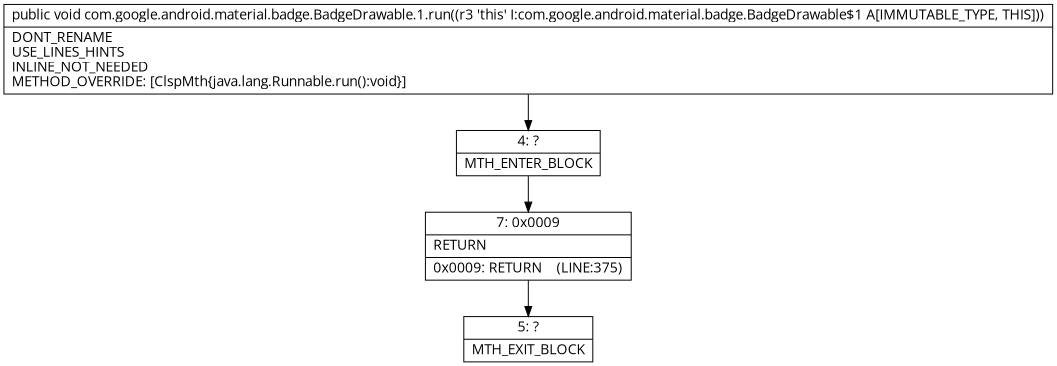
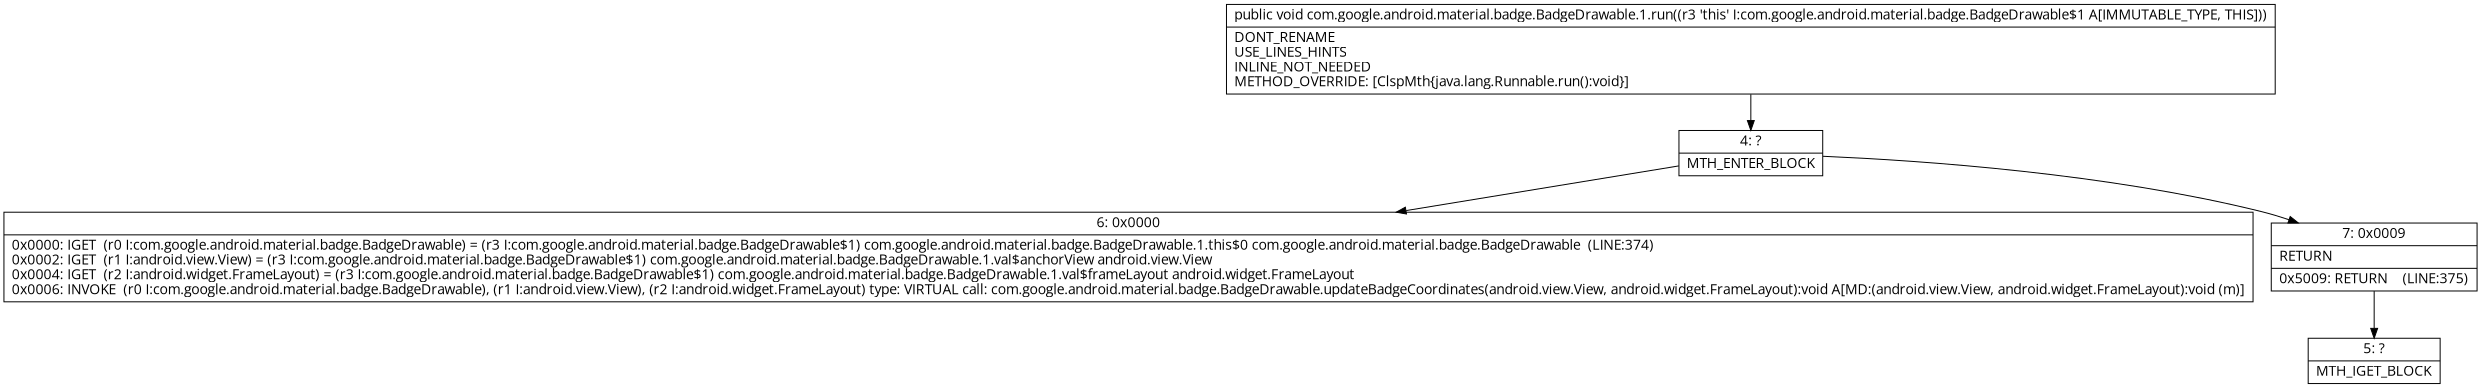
none -> (1128, 257)
(528, 268) -> (2374, 279)
(528, 350) -> (2374, 372)
